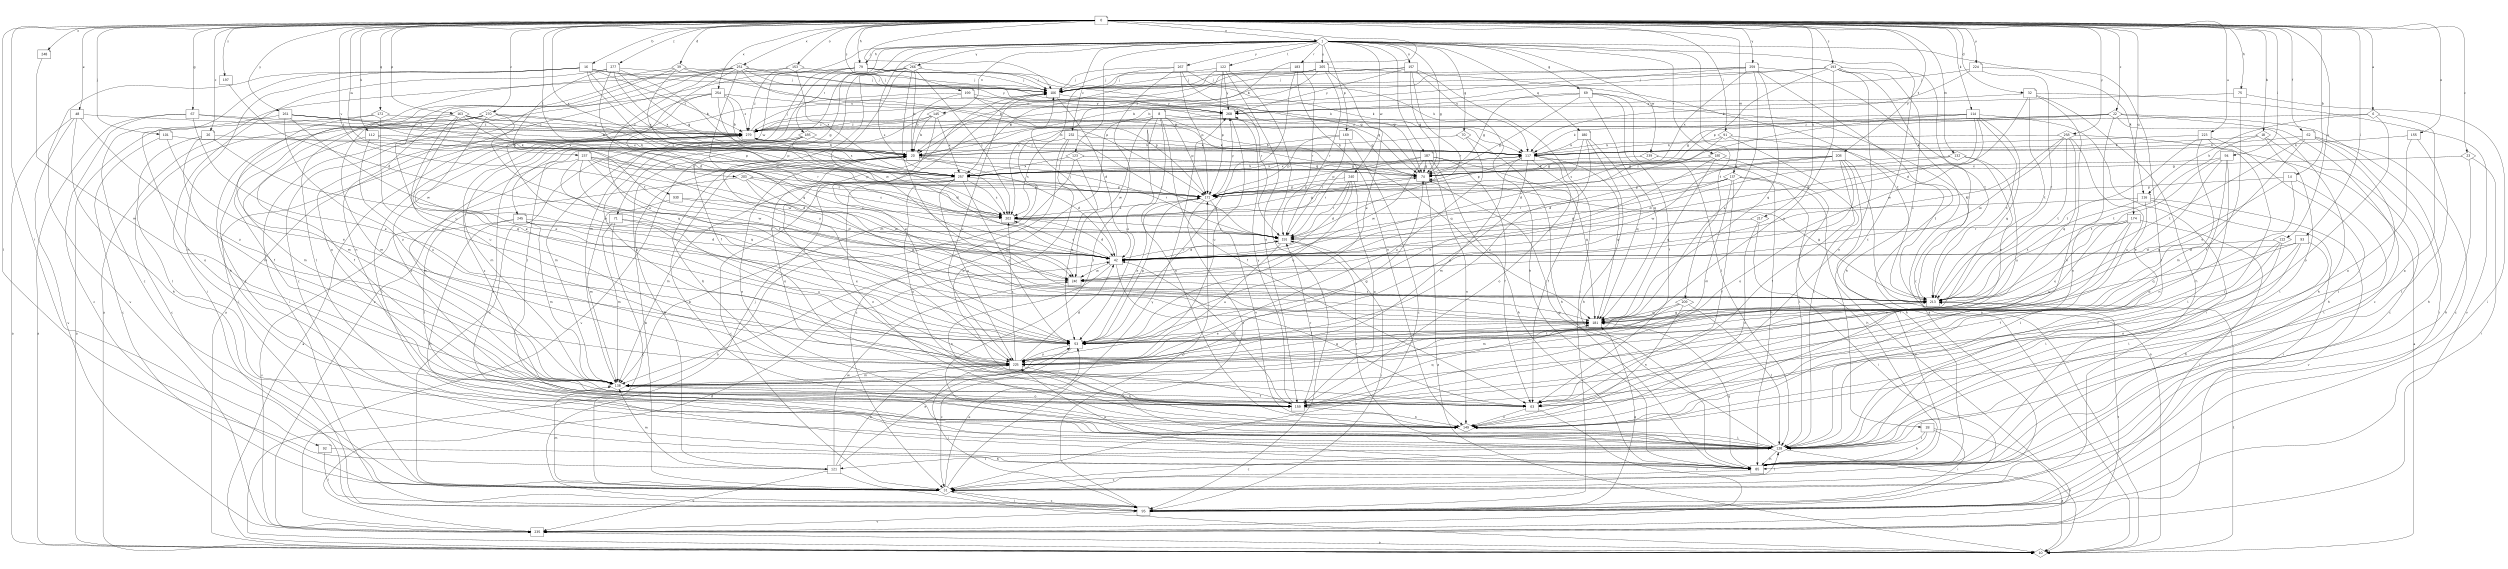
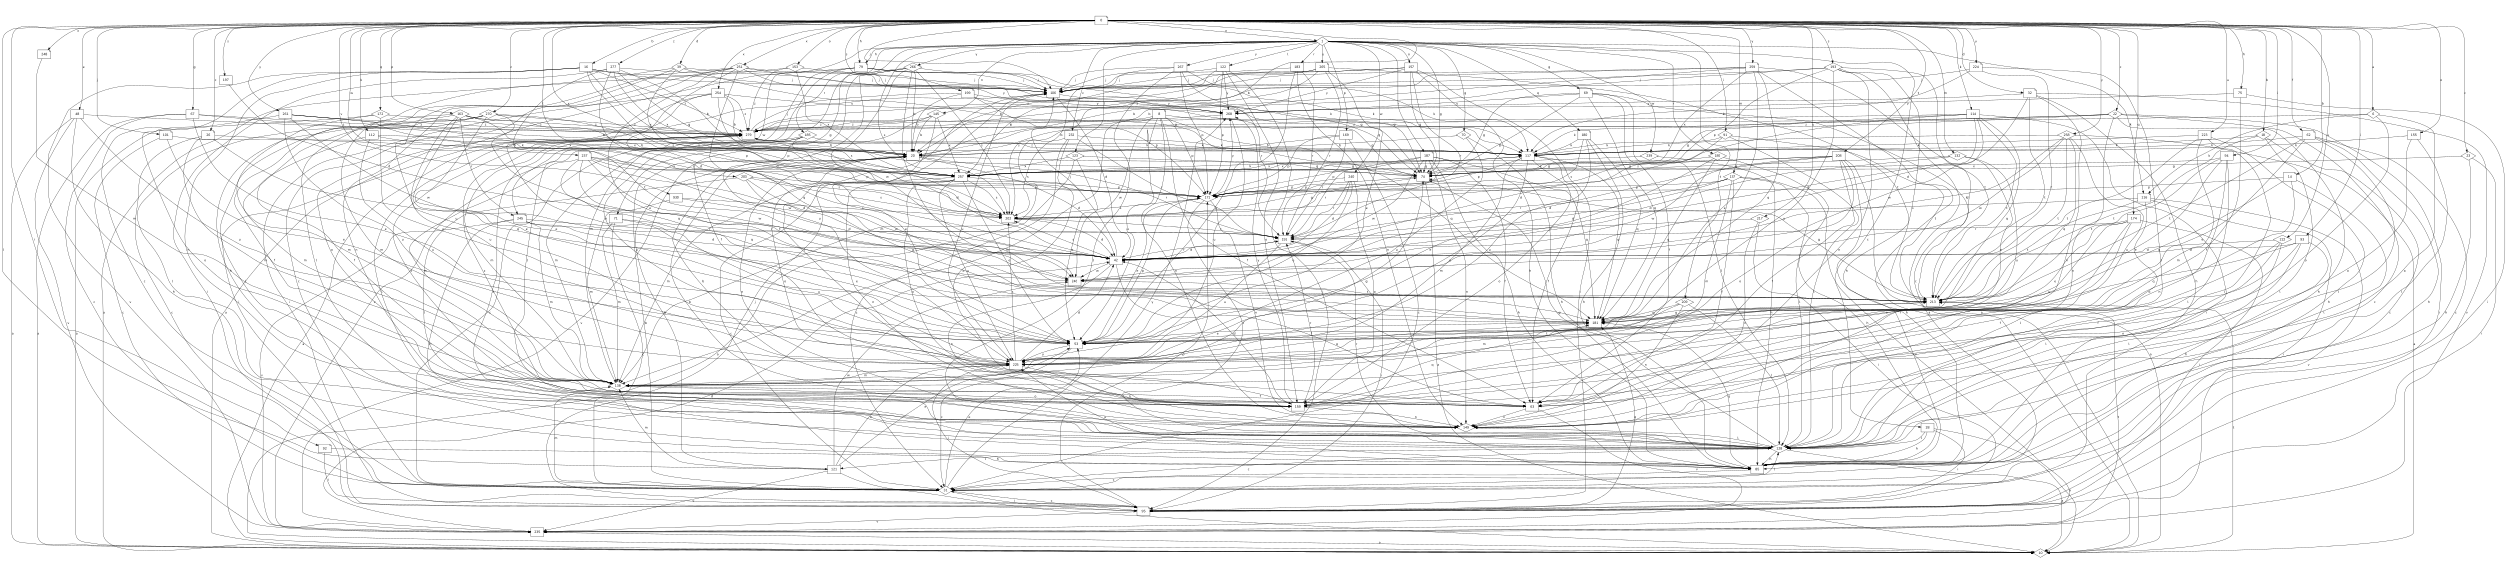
(976, 115) -> none
(806, 178) -> (473, 174)
